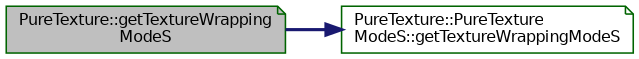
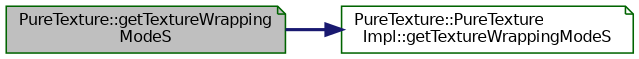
(487, 30) -> (487, 30)
